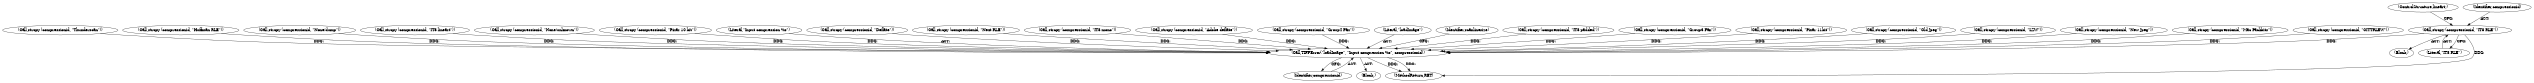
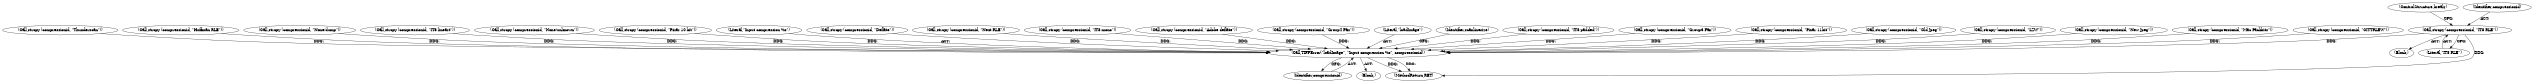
(2423, 7) -> (2423, 7)
